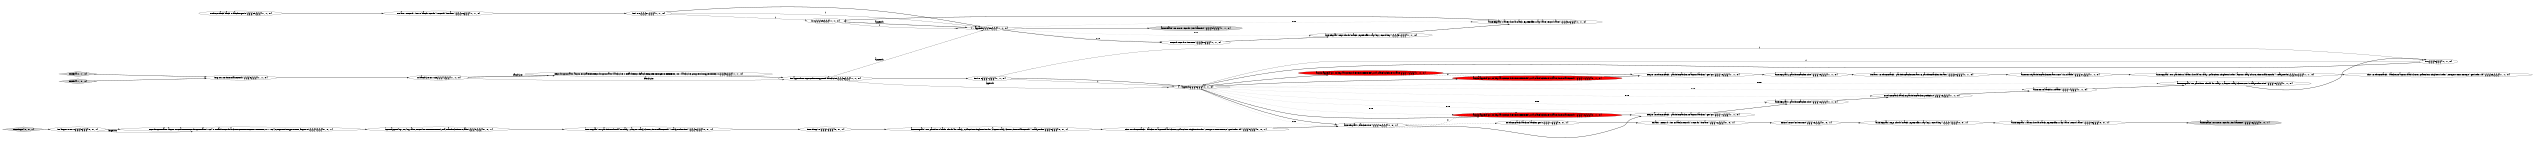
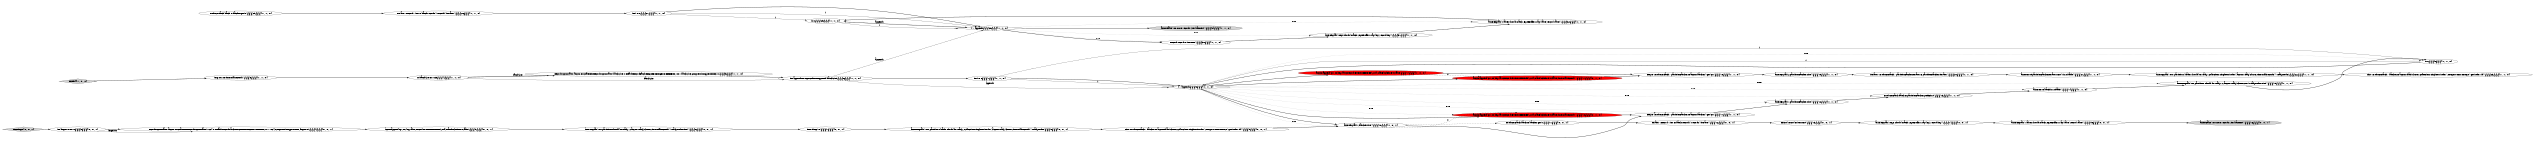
none -> (1809, 55)
(78, 74) -> none
